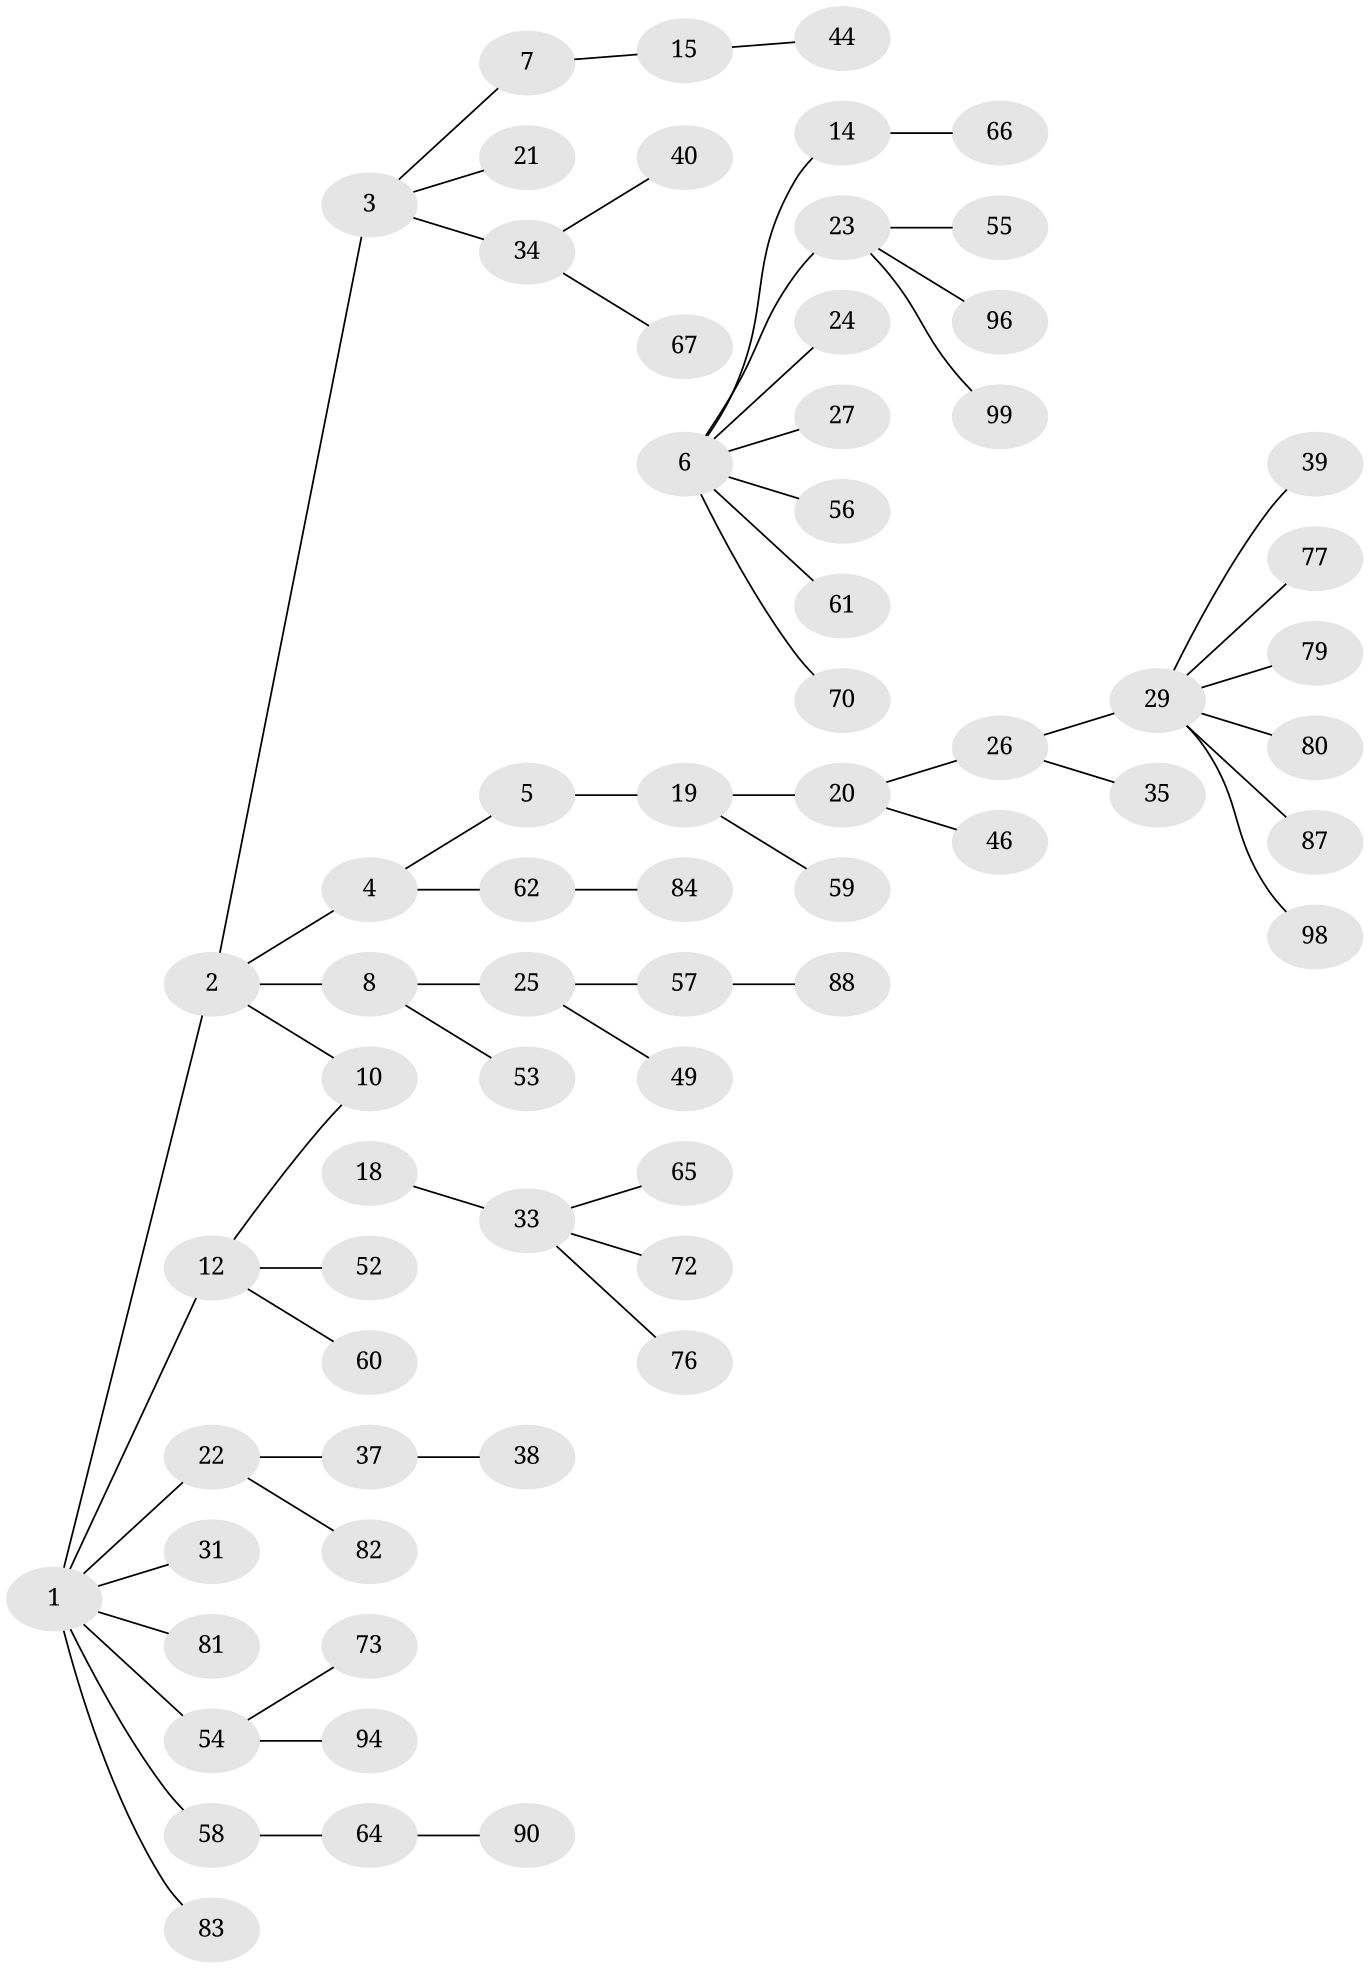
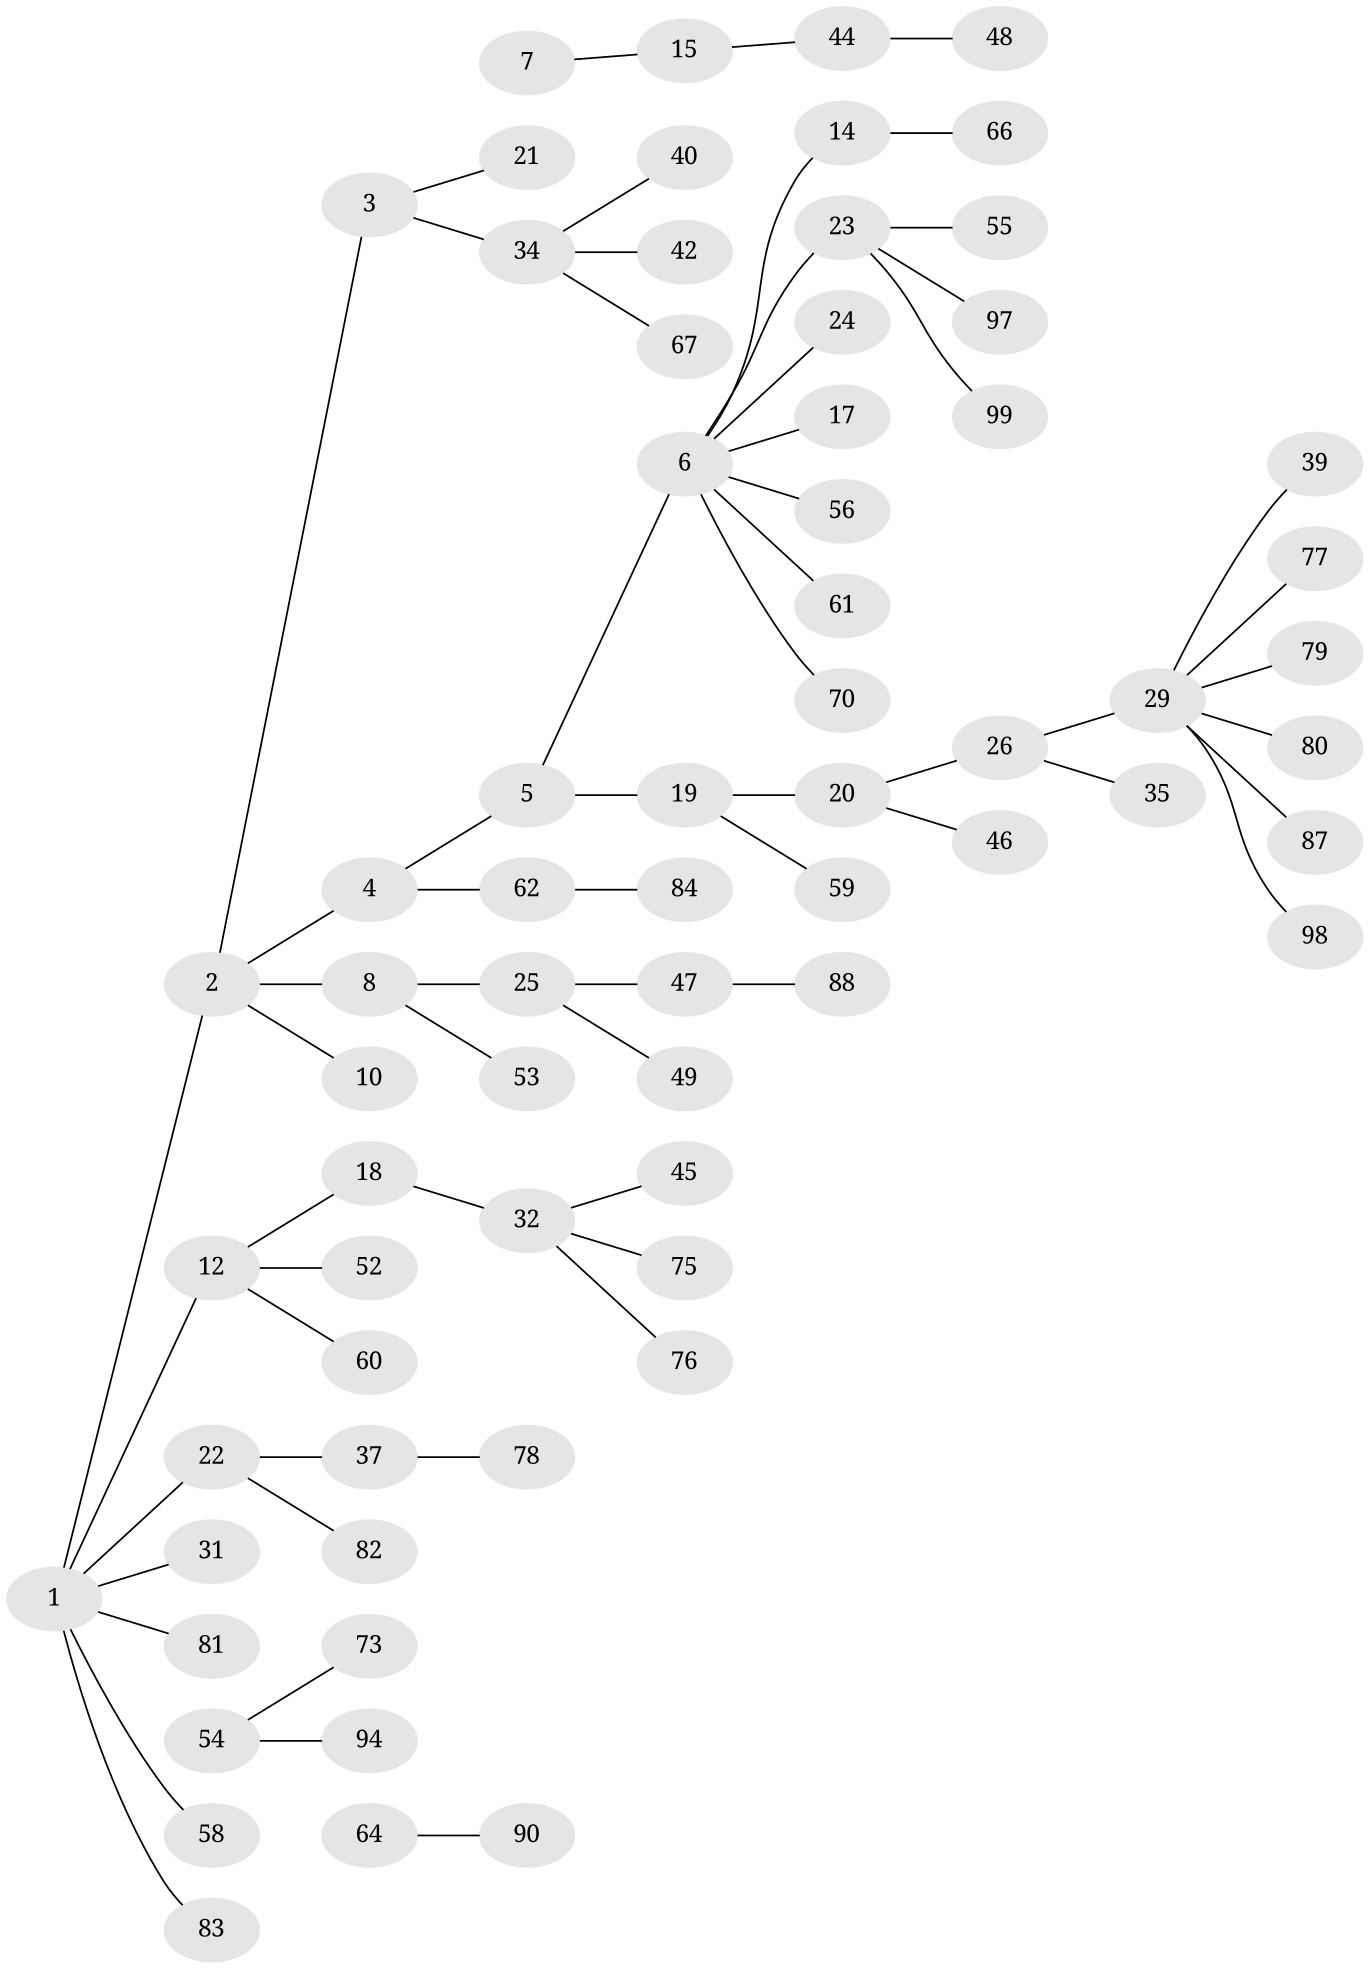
none -> (1000, 39)
(448, 134) -> none
none -> (685, 252)
(1000, 322) -> (1000, 322)
(842, 417) -> (842, 417)
none -> (606, 630)
(685, 984) -> (685, 984)
(286, 1171) -> (291, 1221)
(685, 1173) -> (685, 1173)
(527, 1221) -> (527, 1221)
(685, 1268) -> (685, 1268)
(527, 1457) -> (527, 1457)
(133, 1670) -> none
(291, 1835) -> none
